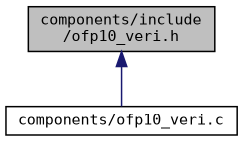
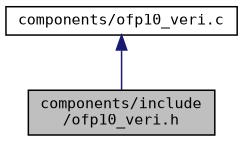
(122, 87) -> (122, 70)
